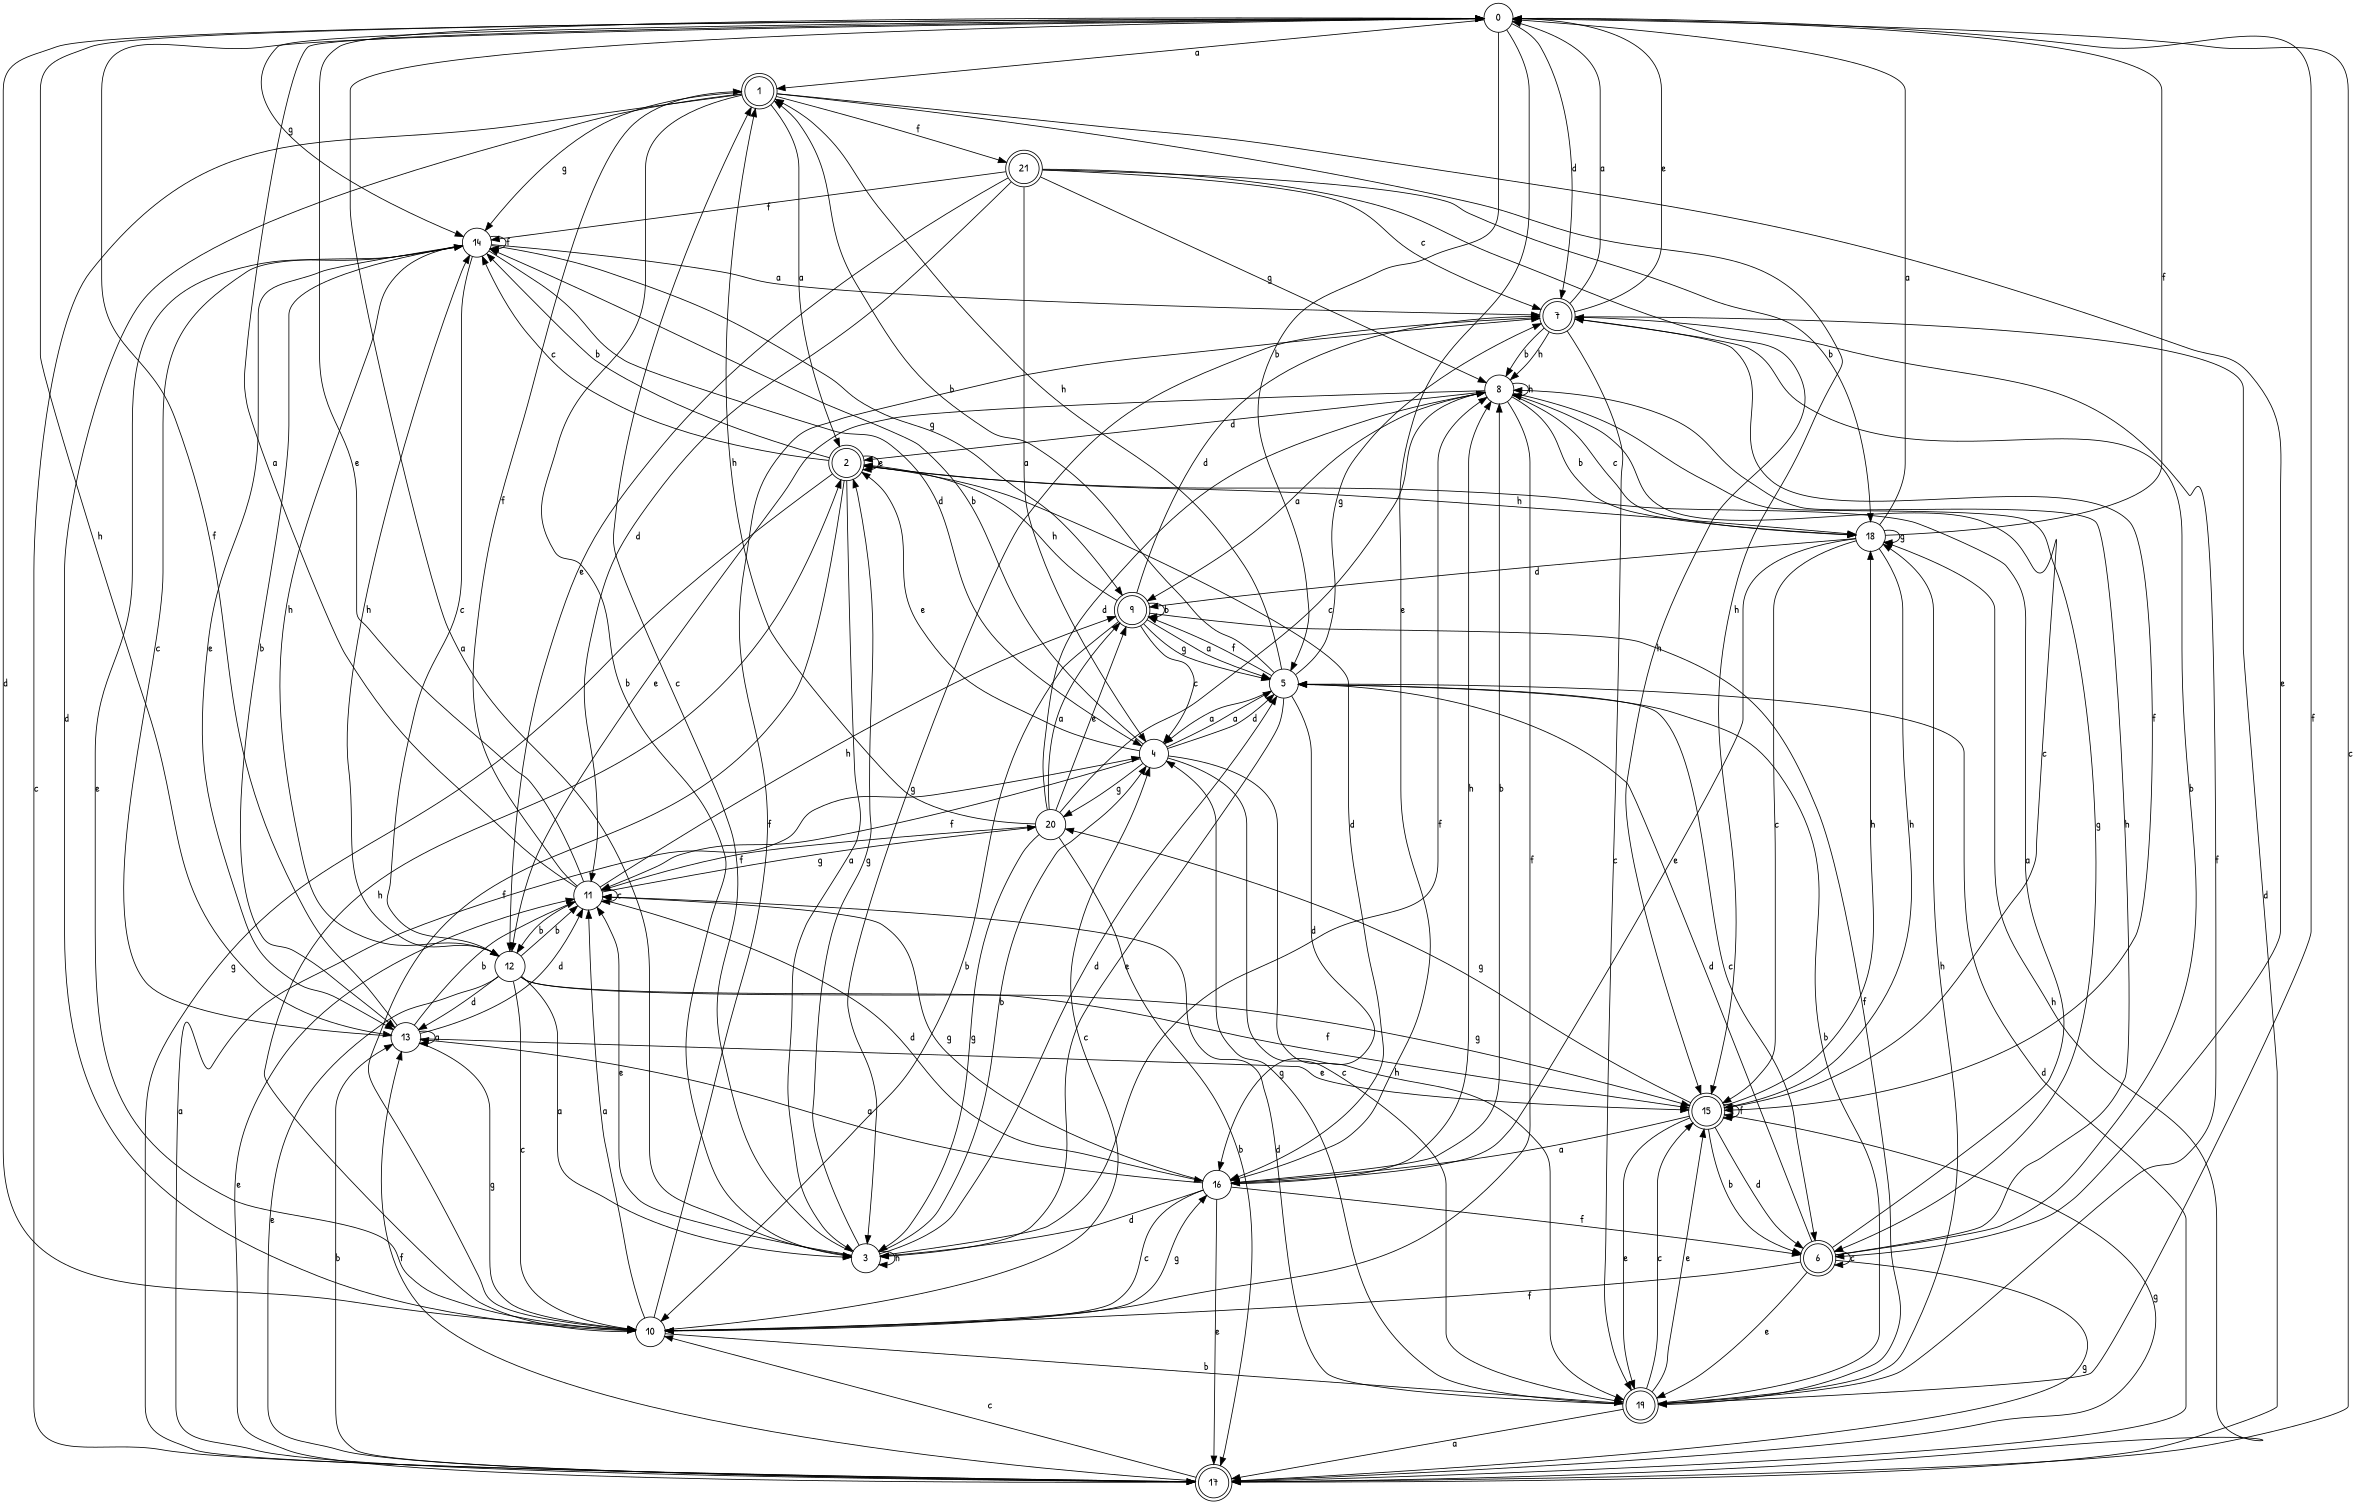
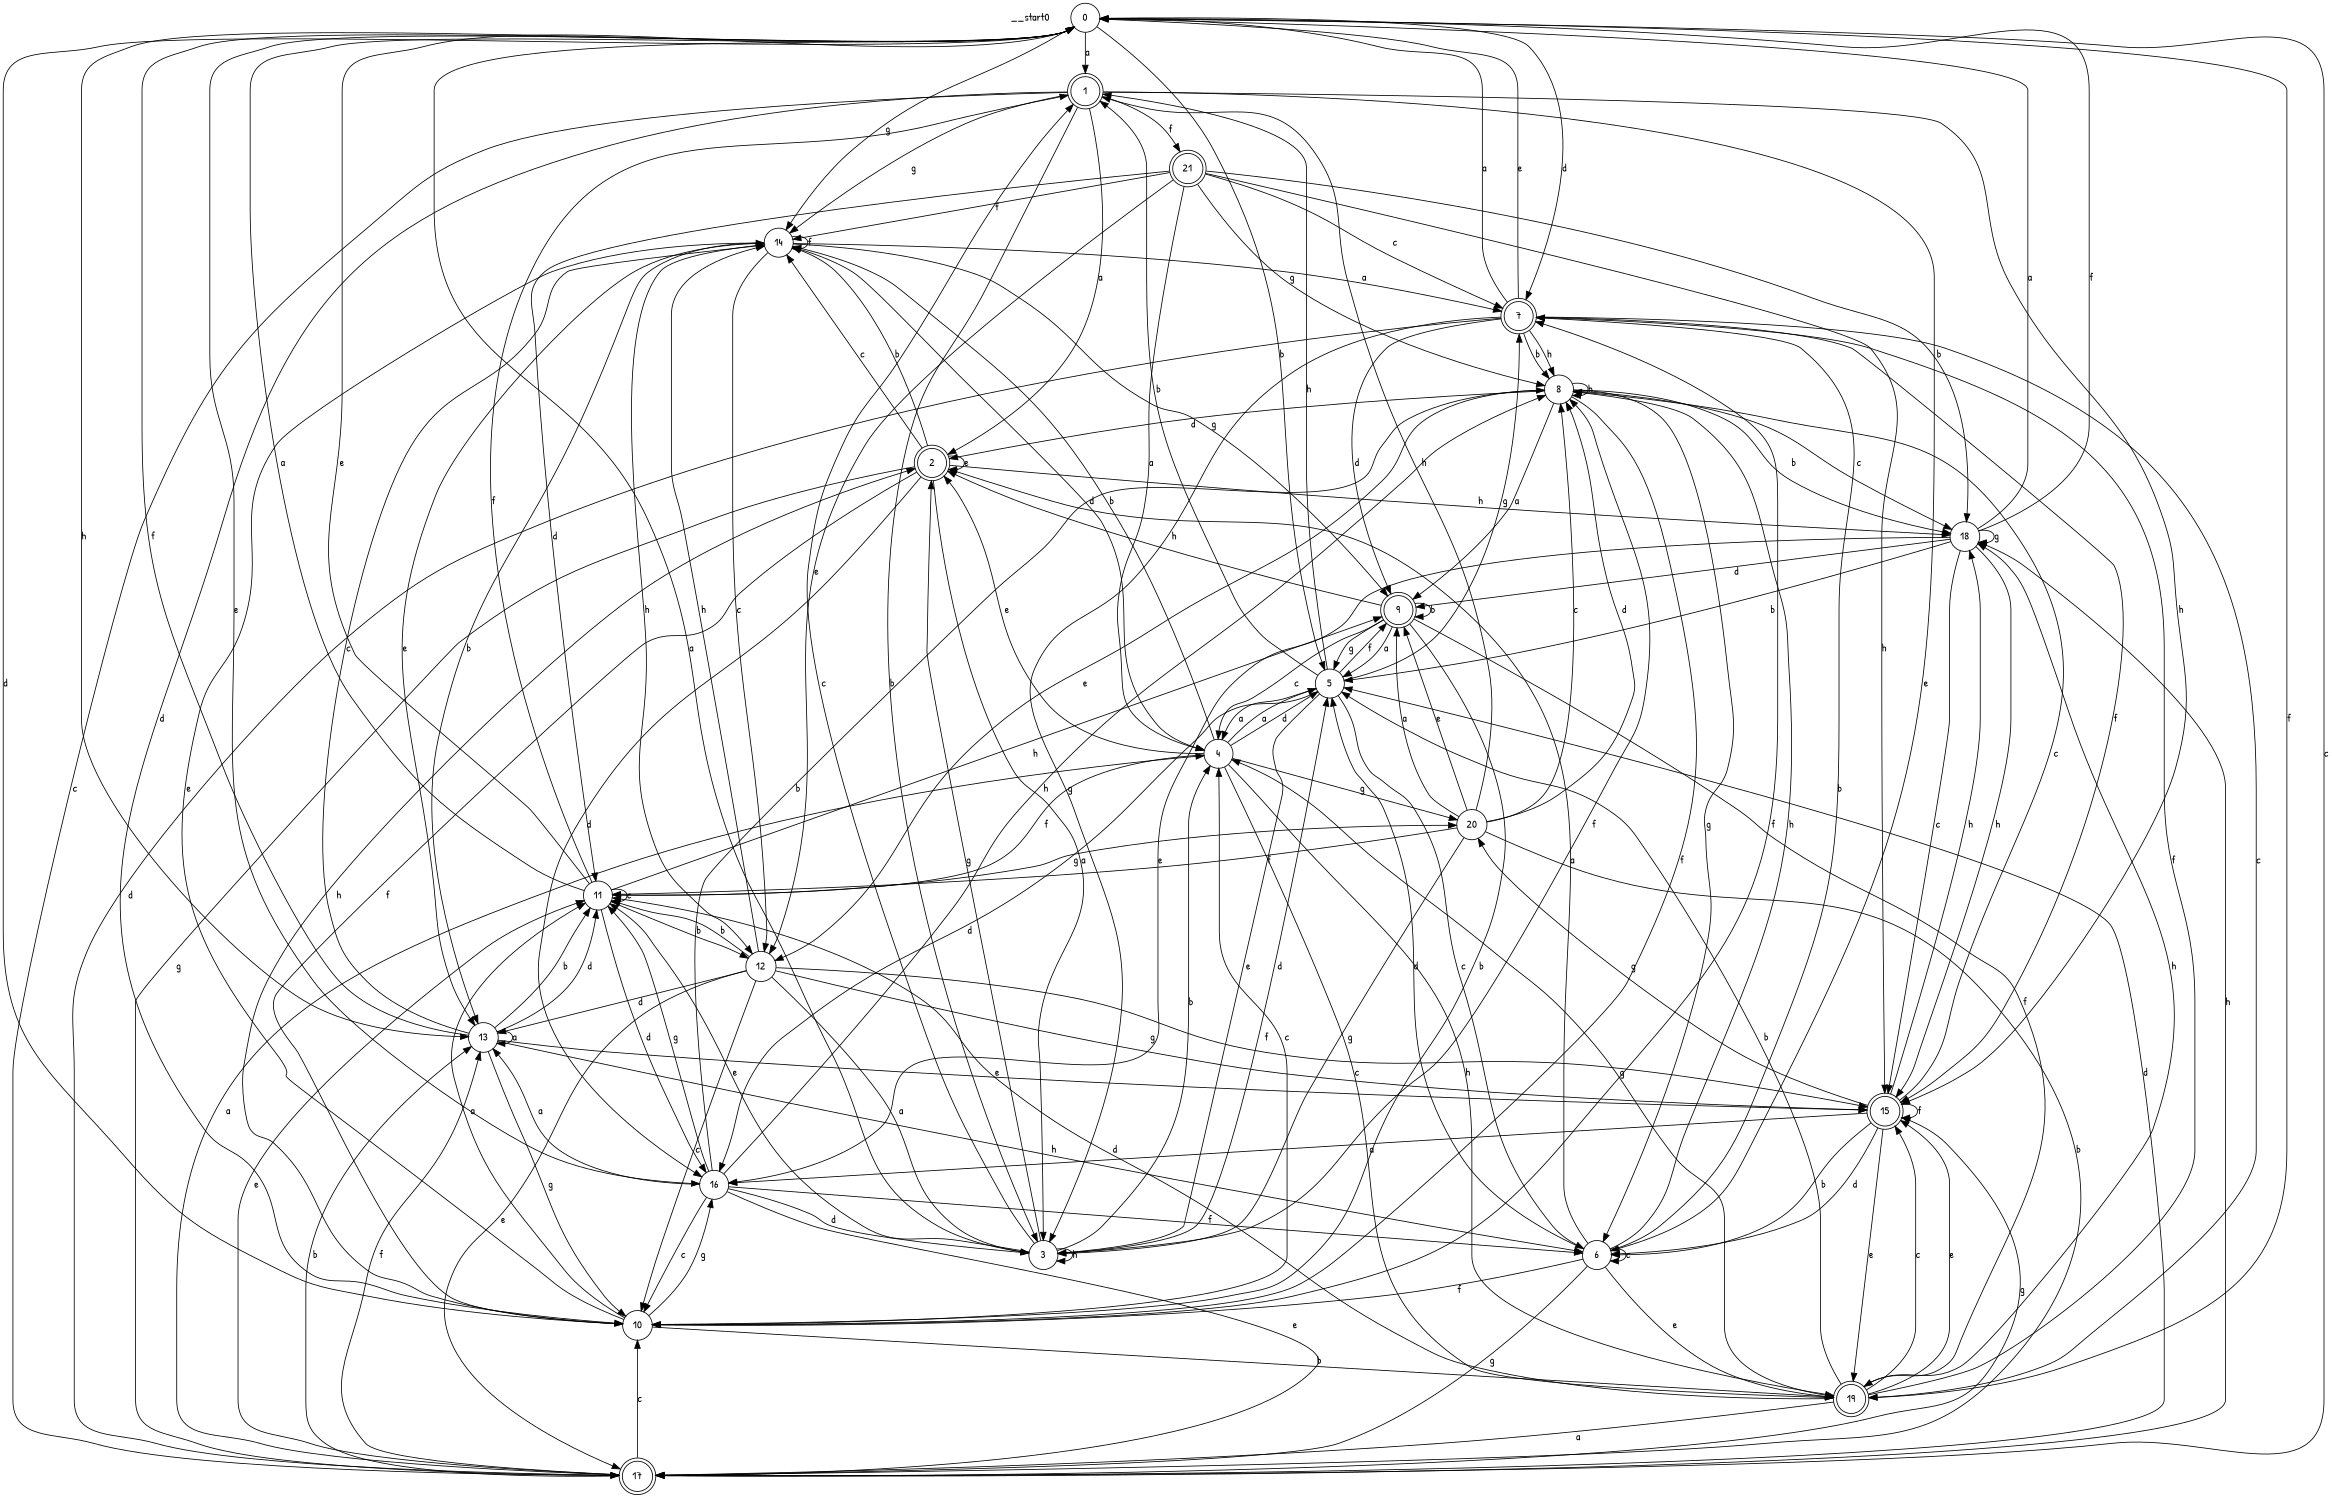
none -> (1030, 18)
(1278, 378) -> (1358, 397)
none -> (1654, 622)
none -> (1035, 1152)
(1818, 1258) -> (1597, 1255)
